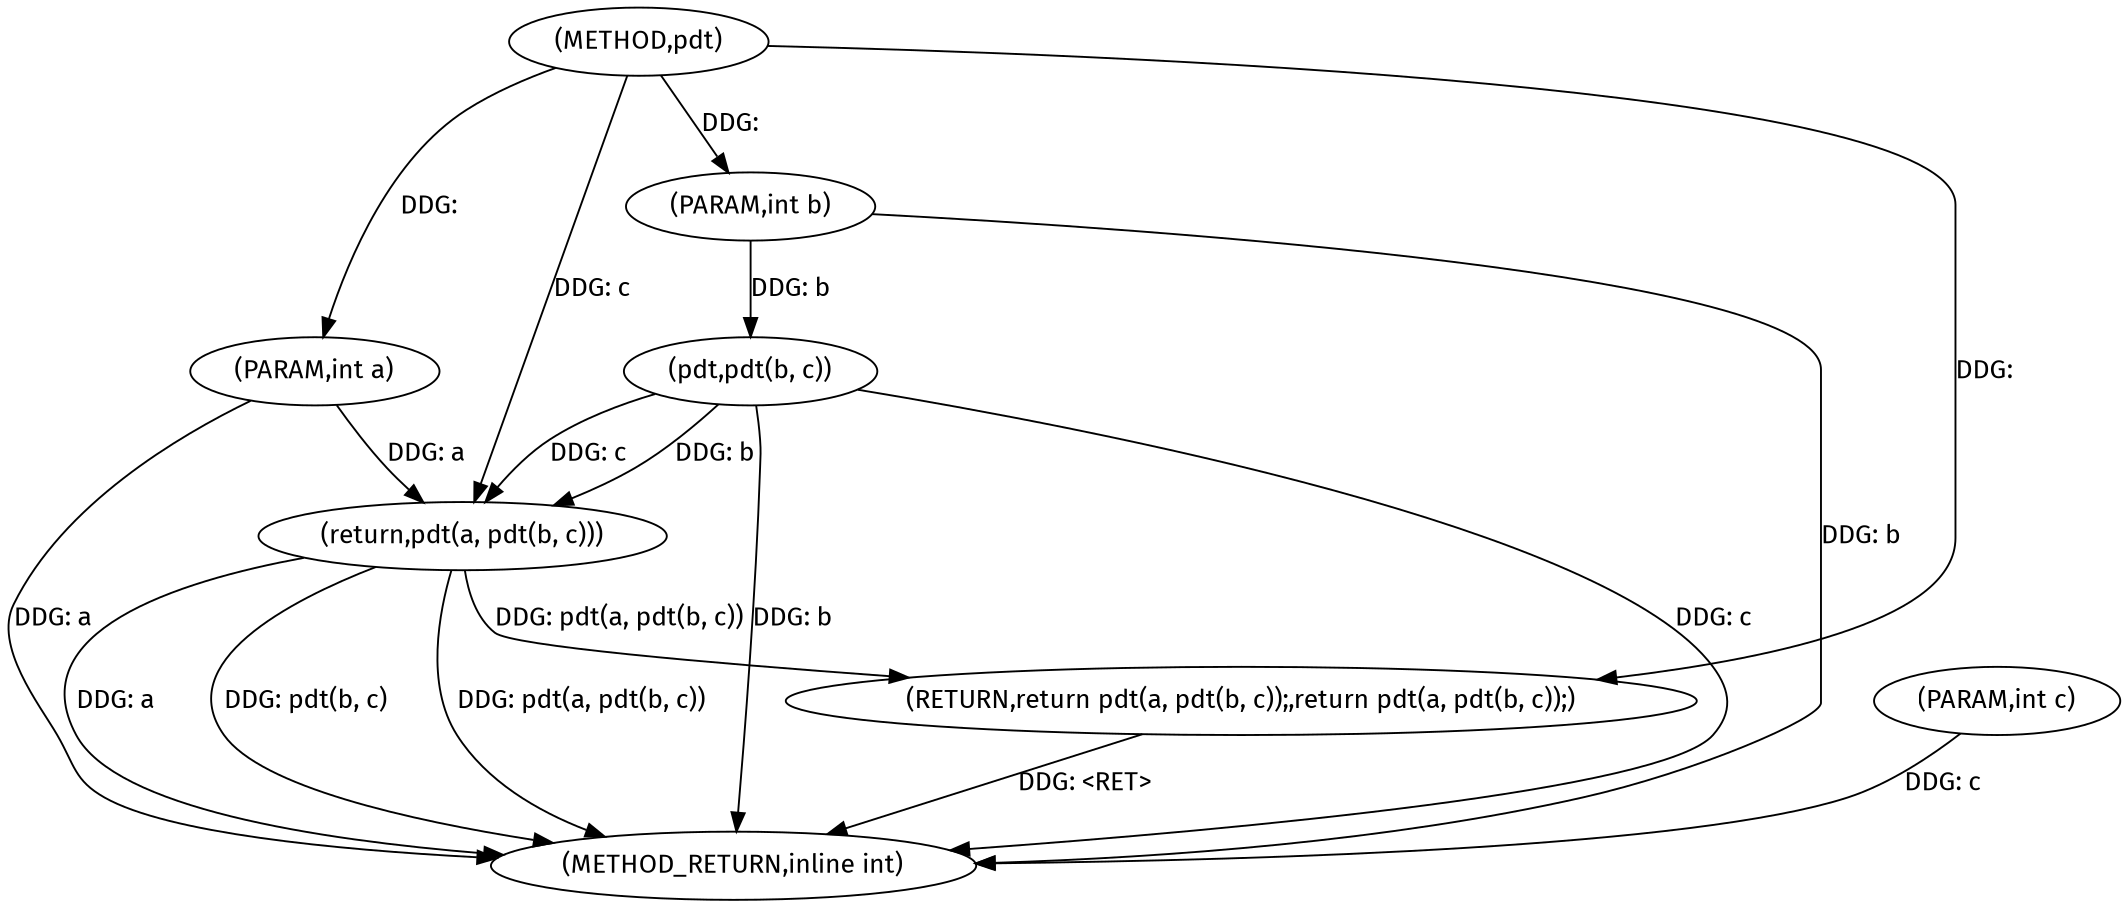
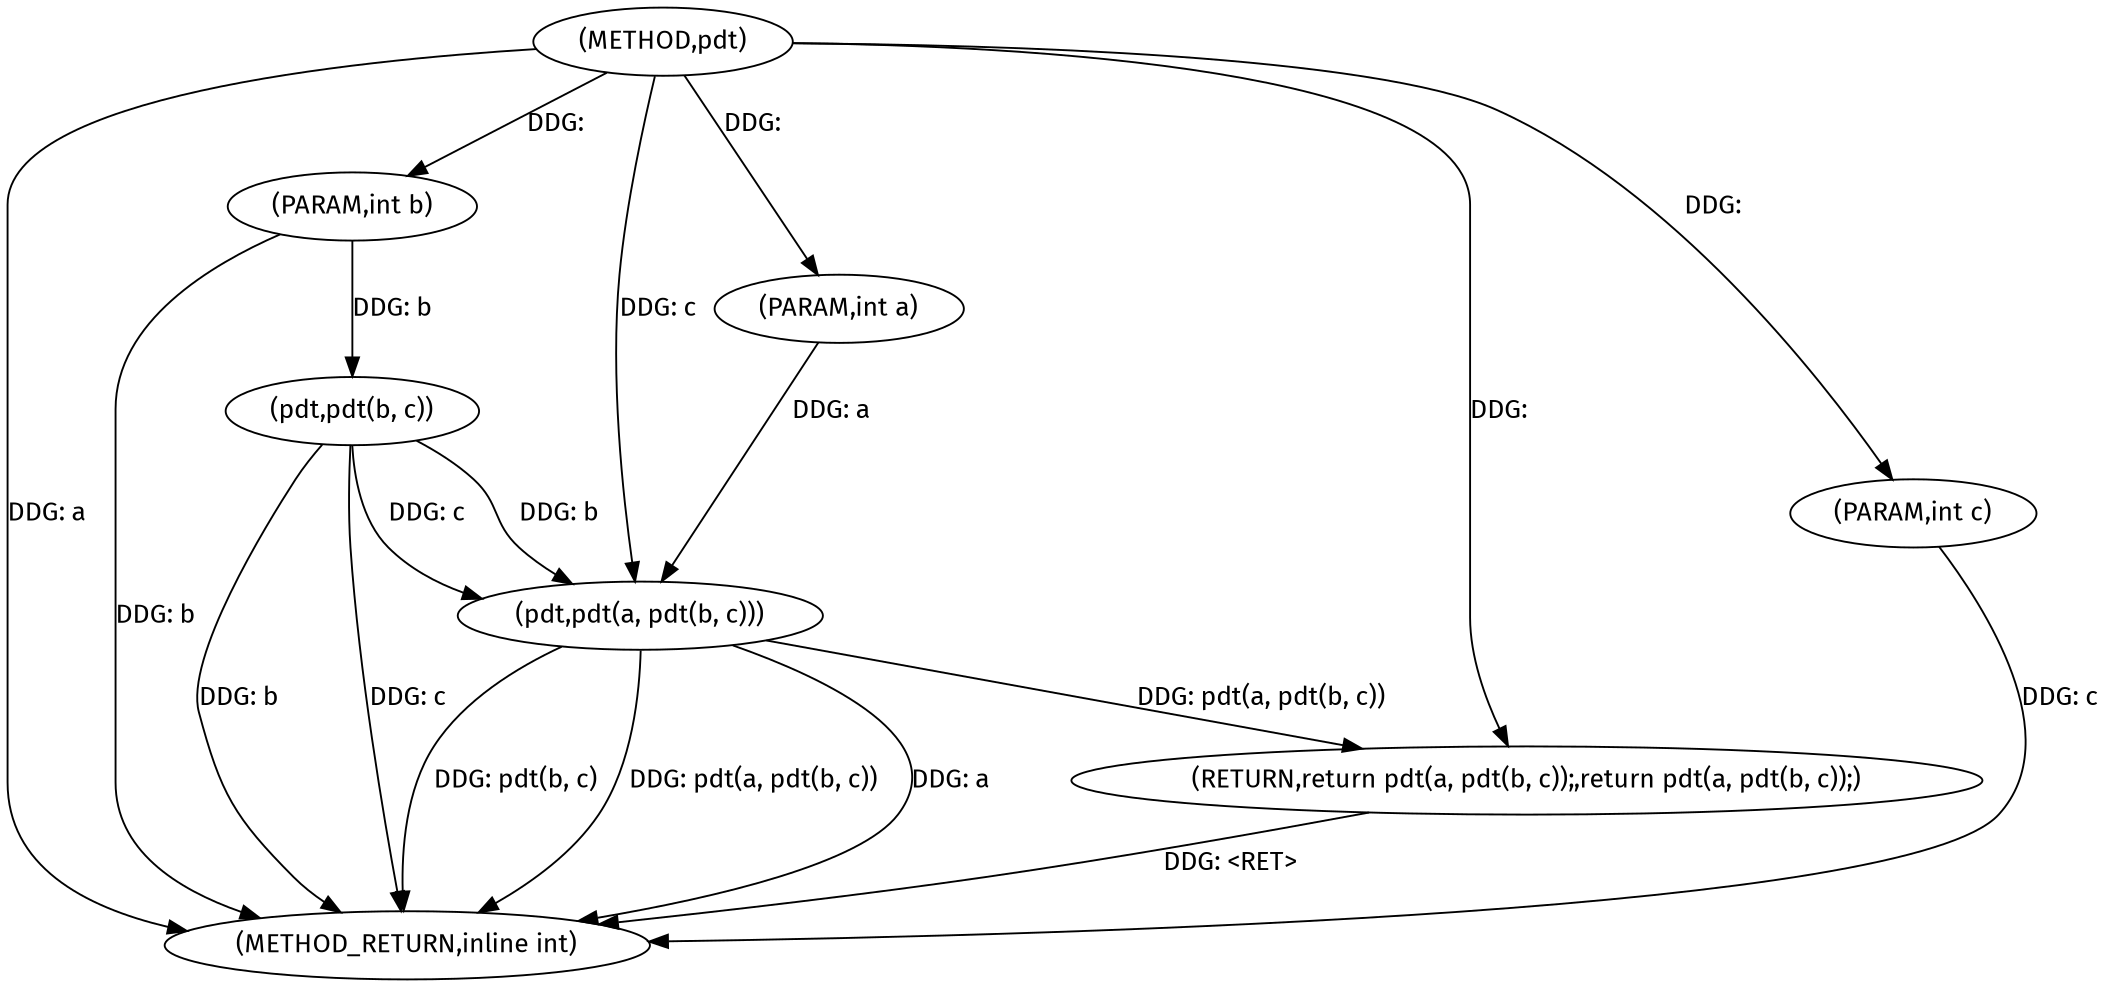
none -> (1409, 85)
(463, 536) -> (640, 616)
(57, 734) -> (8, 323)
